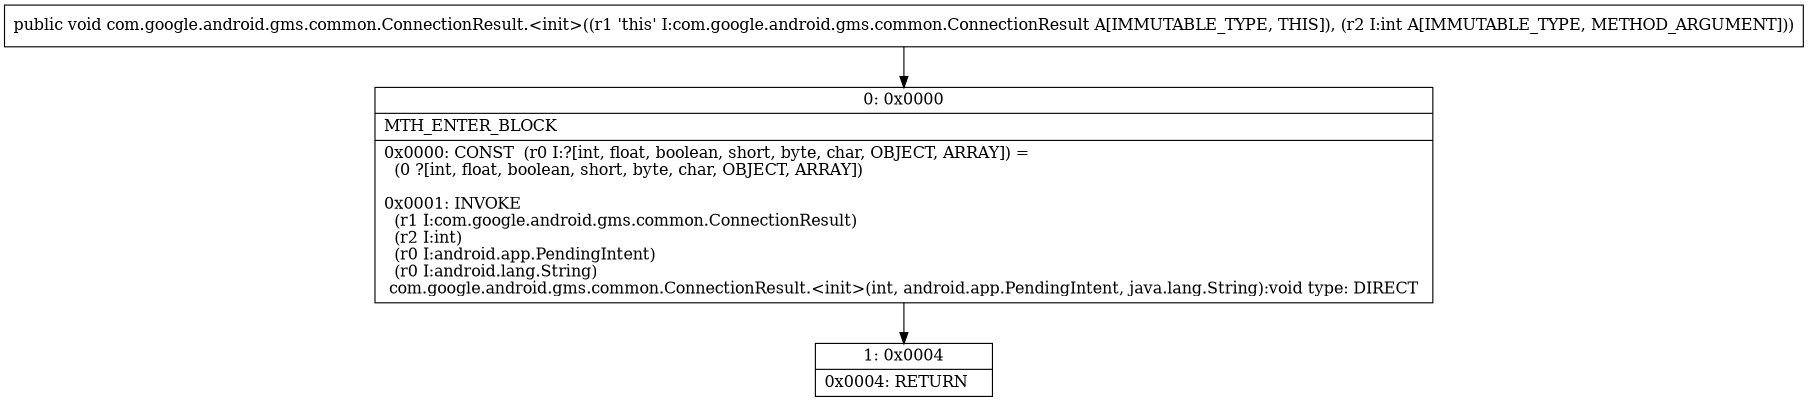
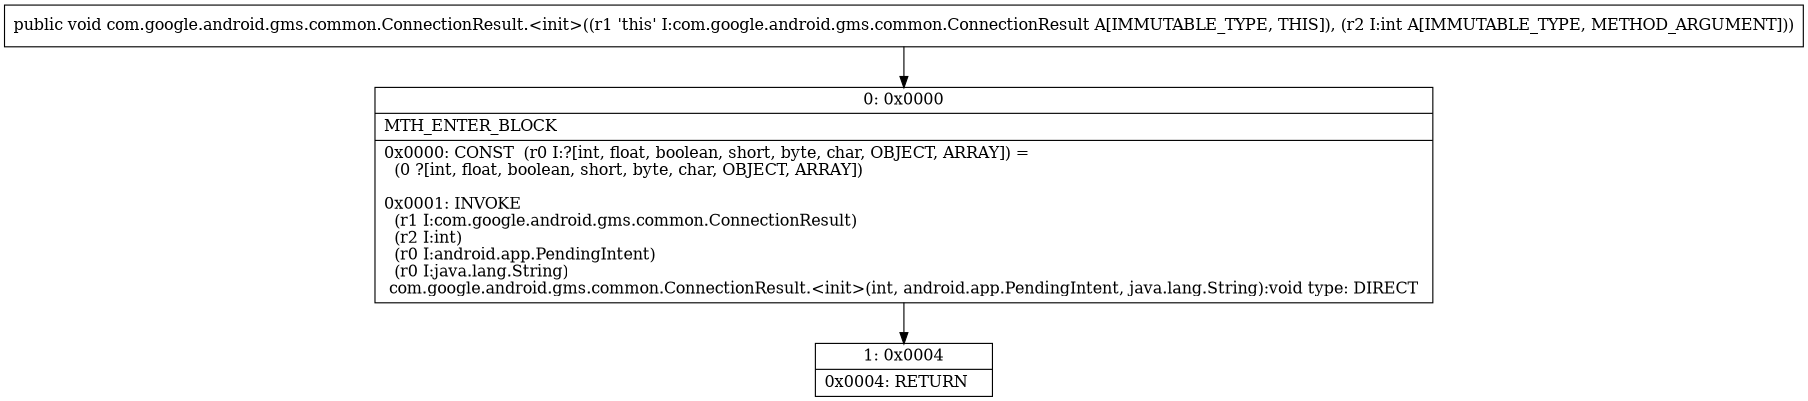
(491, 272) -> (476, 272)
